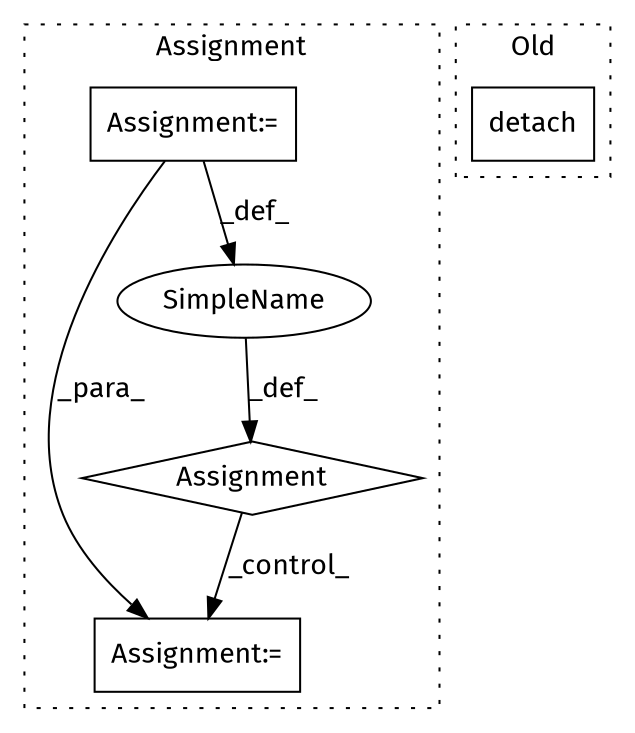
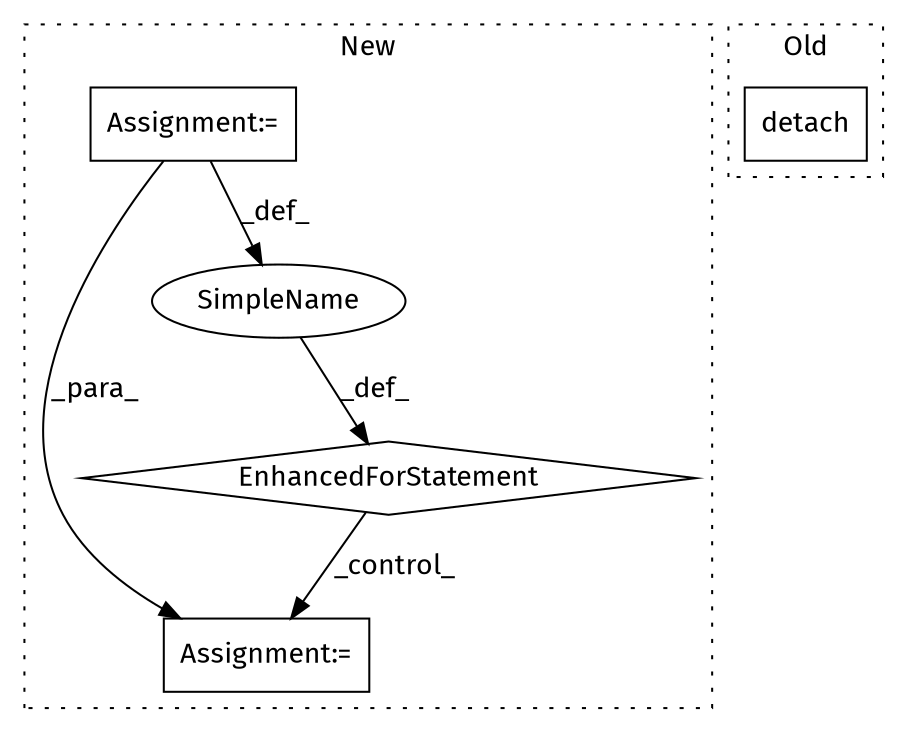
(232, 48) -> (368, 48)
(252, 478) -> (389, 478)
